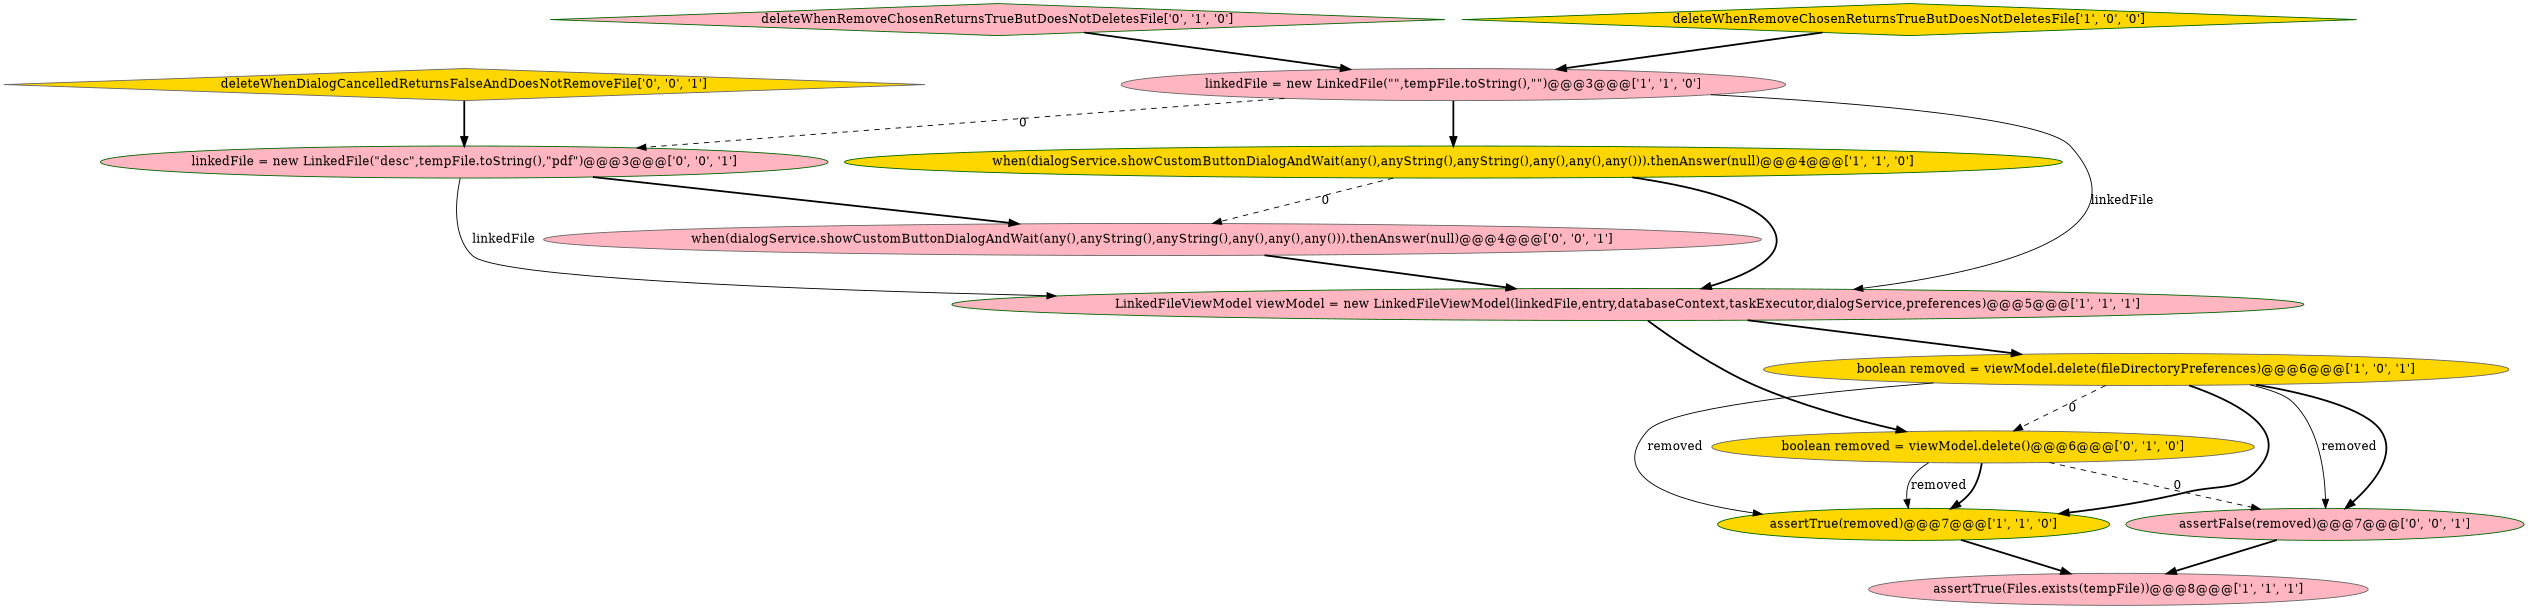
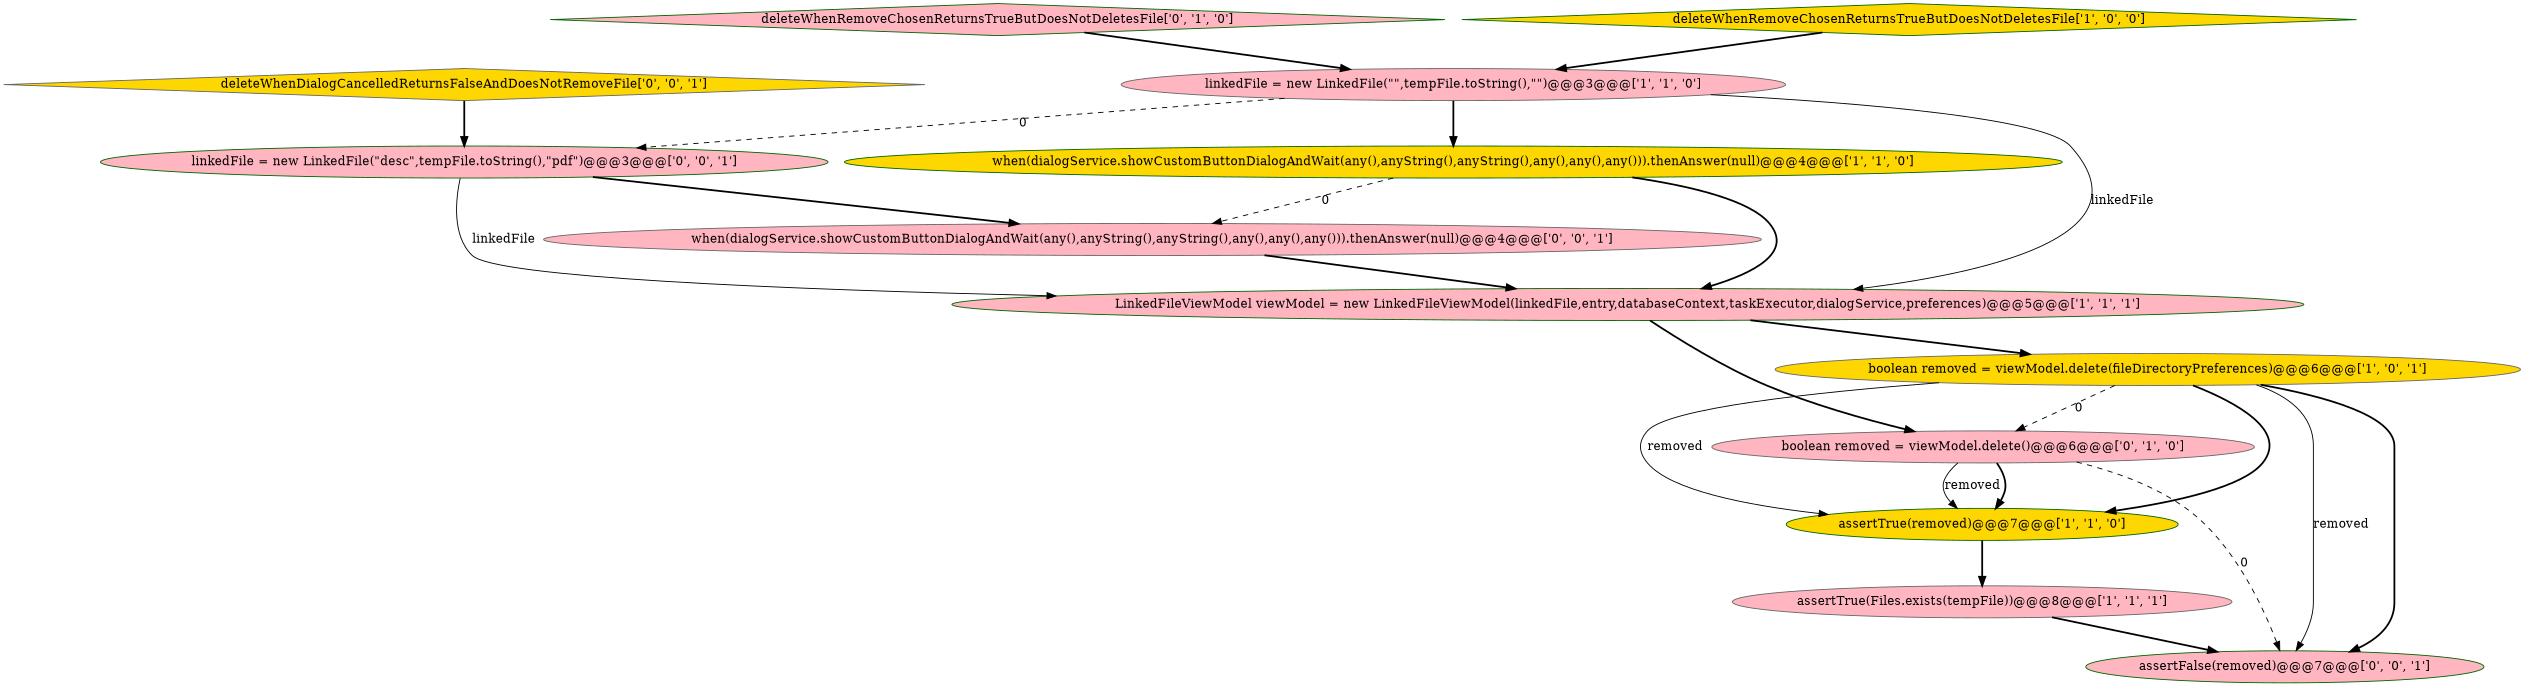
(1983, 447) -> (1983, 447)
(2226, 555) -> (2130, 634)
